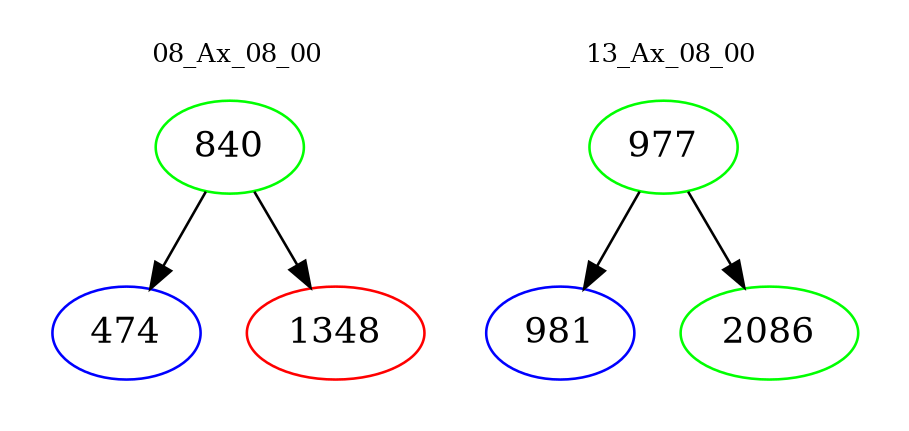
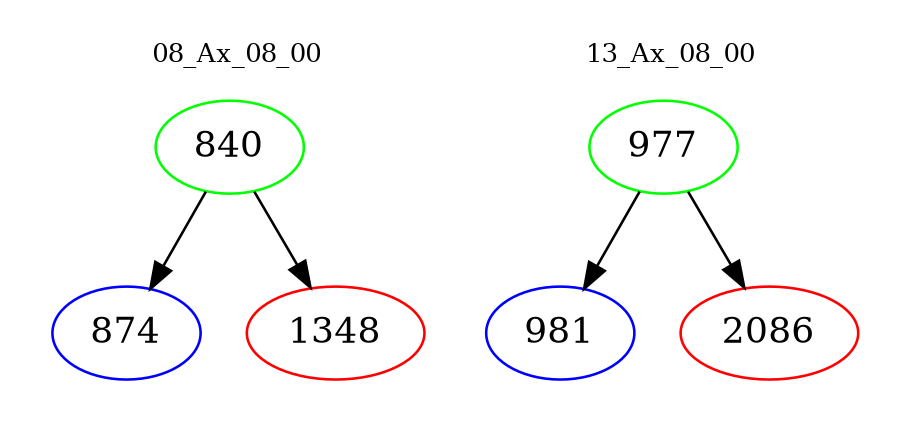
(127, 333) -> (127, 333)
(769, 333) -> (769, 333)
